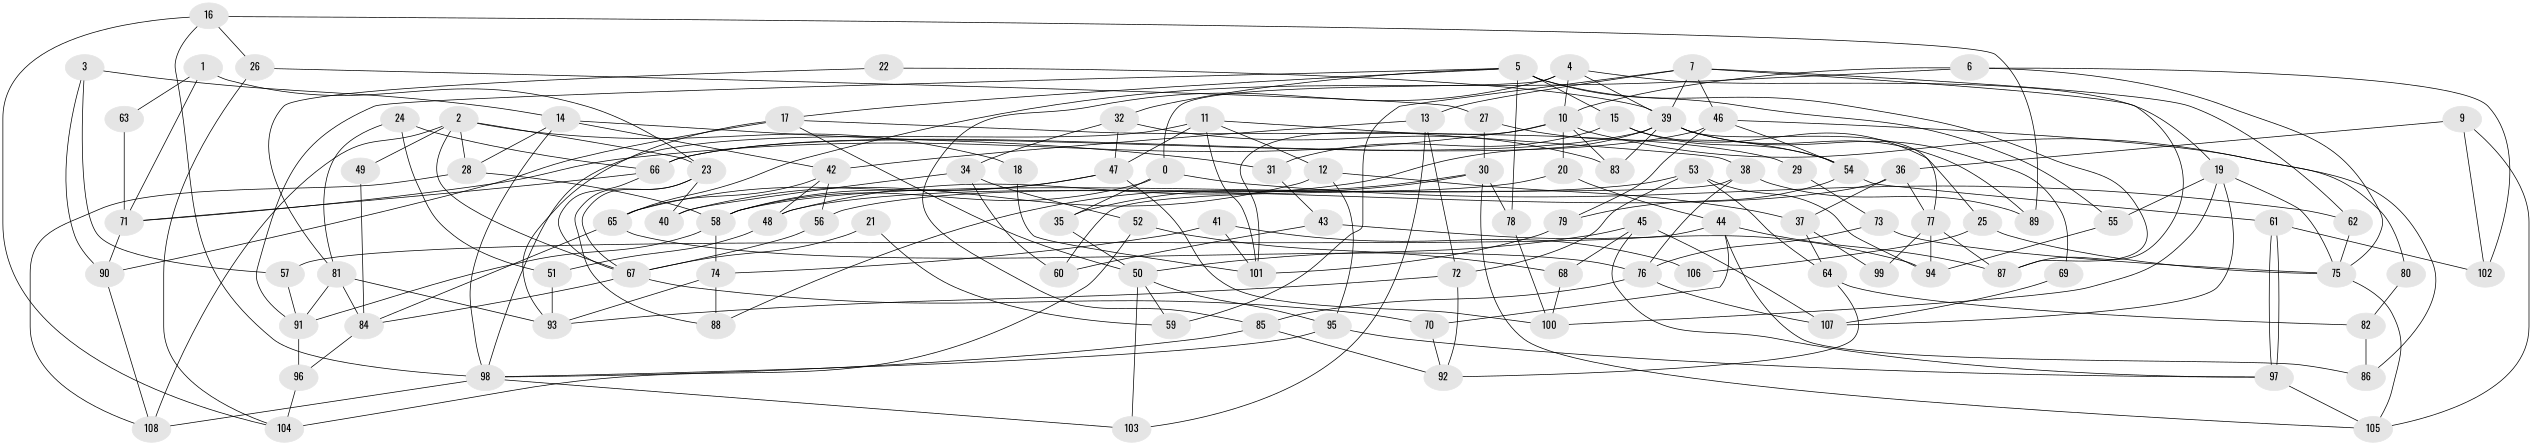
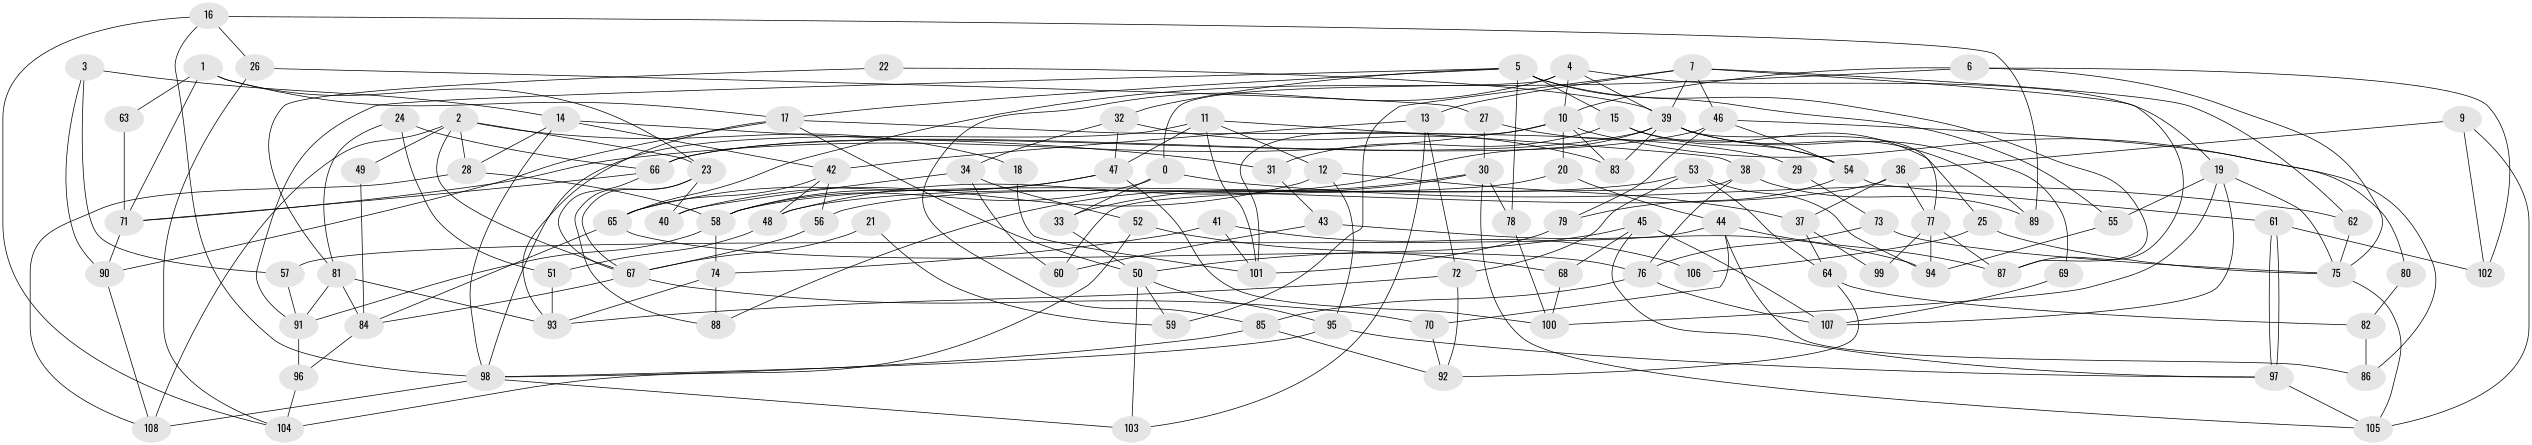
none -> (504, 104)
(1059, 223) -> (1059, 223)
